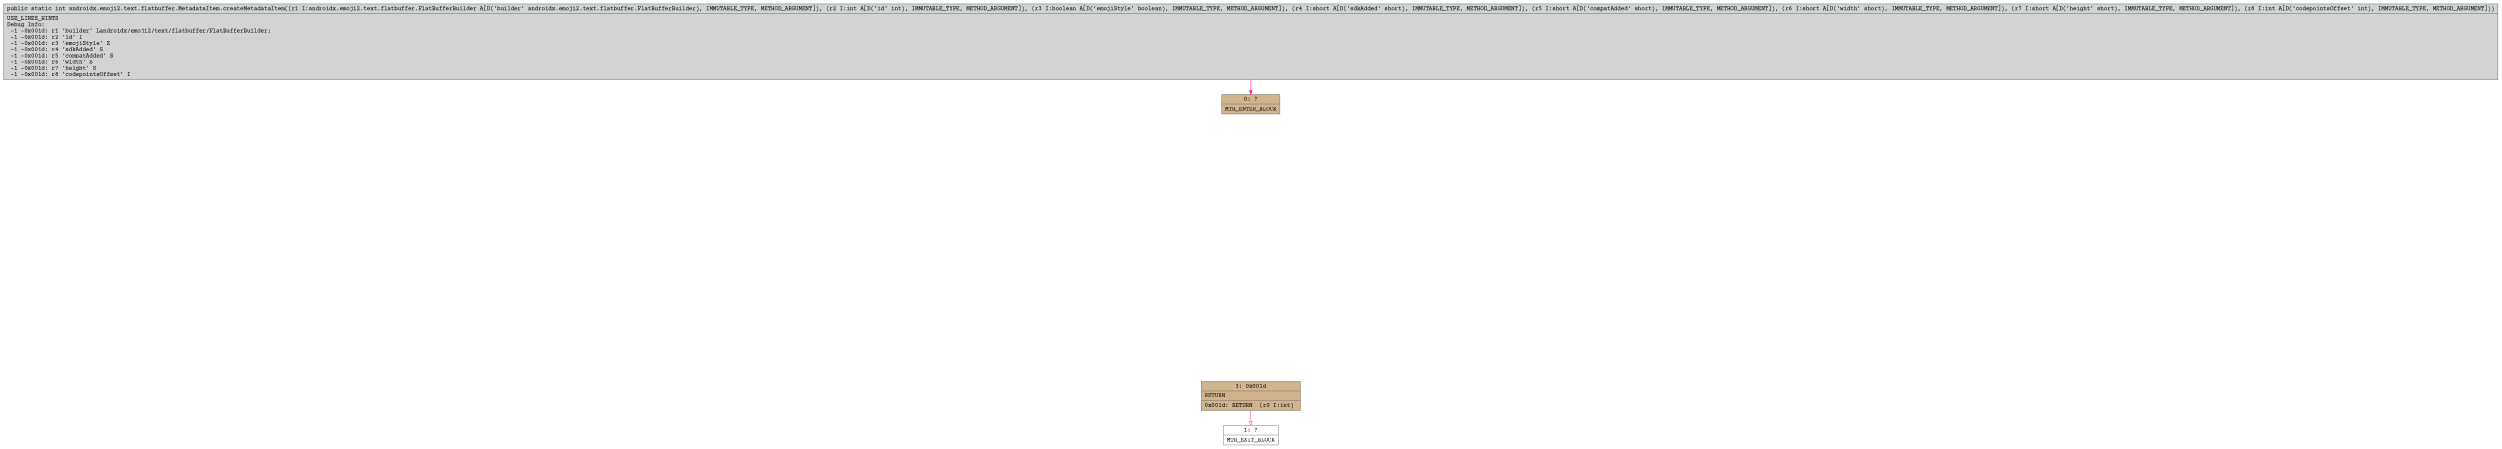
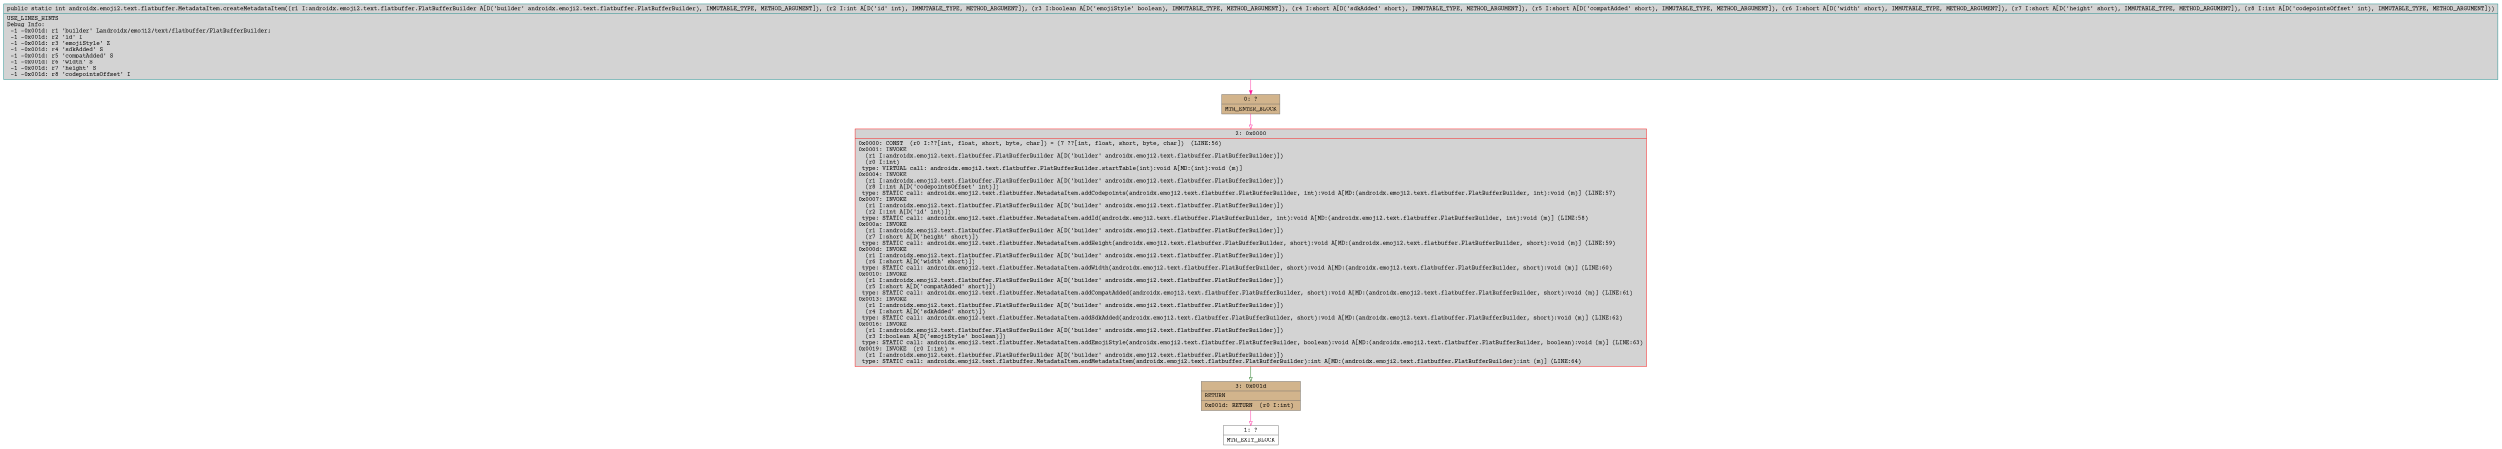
none -> (1251, 248)
